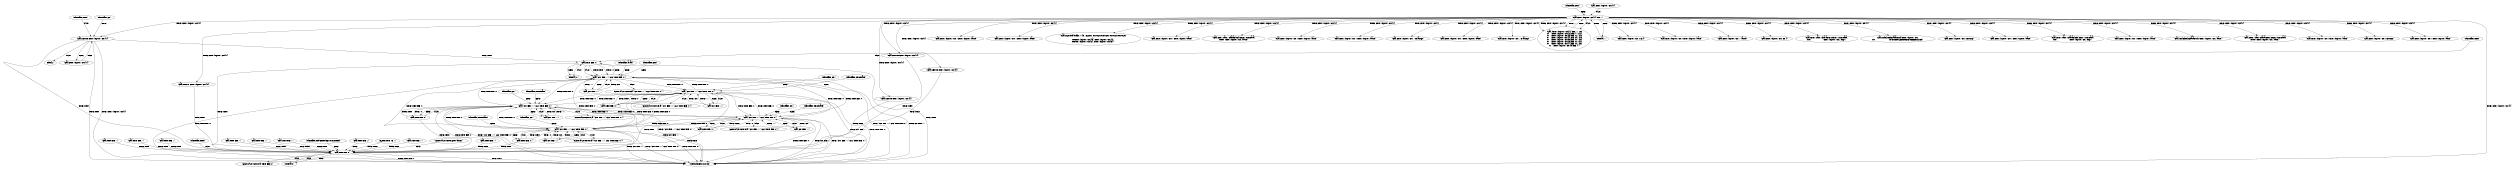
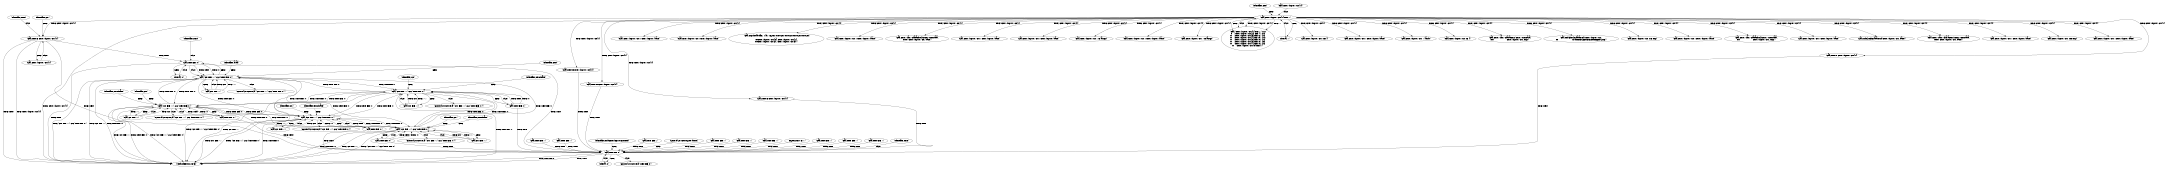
(1597, 23) -> (1287, 23)
(50, 63) -> none
(355, 147) -> (638, 147)
